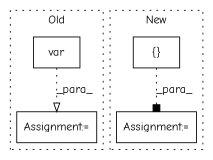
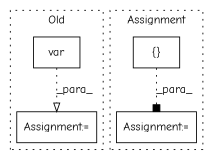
(156, 20) -> (156, 20)
